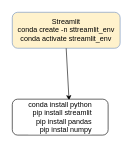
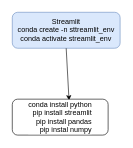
(66, 30) -> (66, 30)
